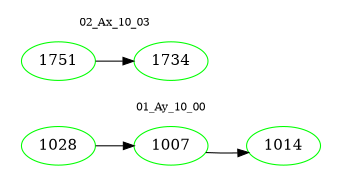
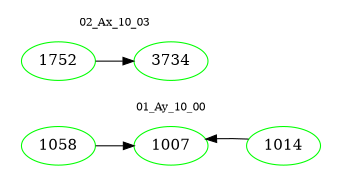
(58, 61) -> (58, 61)
(171, 61) -> (171, 61)
(58, 146) -> (58, 146)
(222, 153) -> (233, 139)
